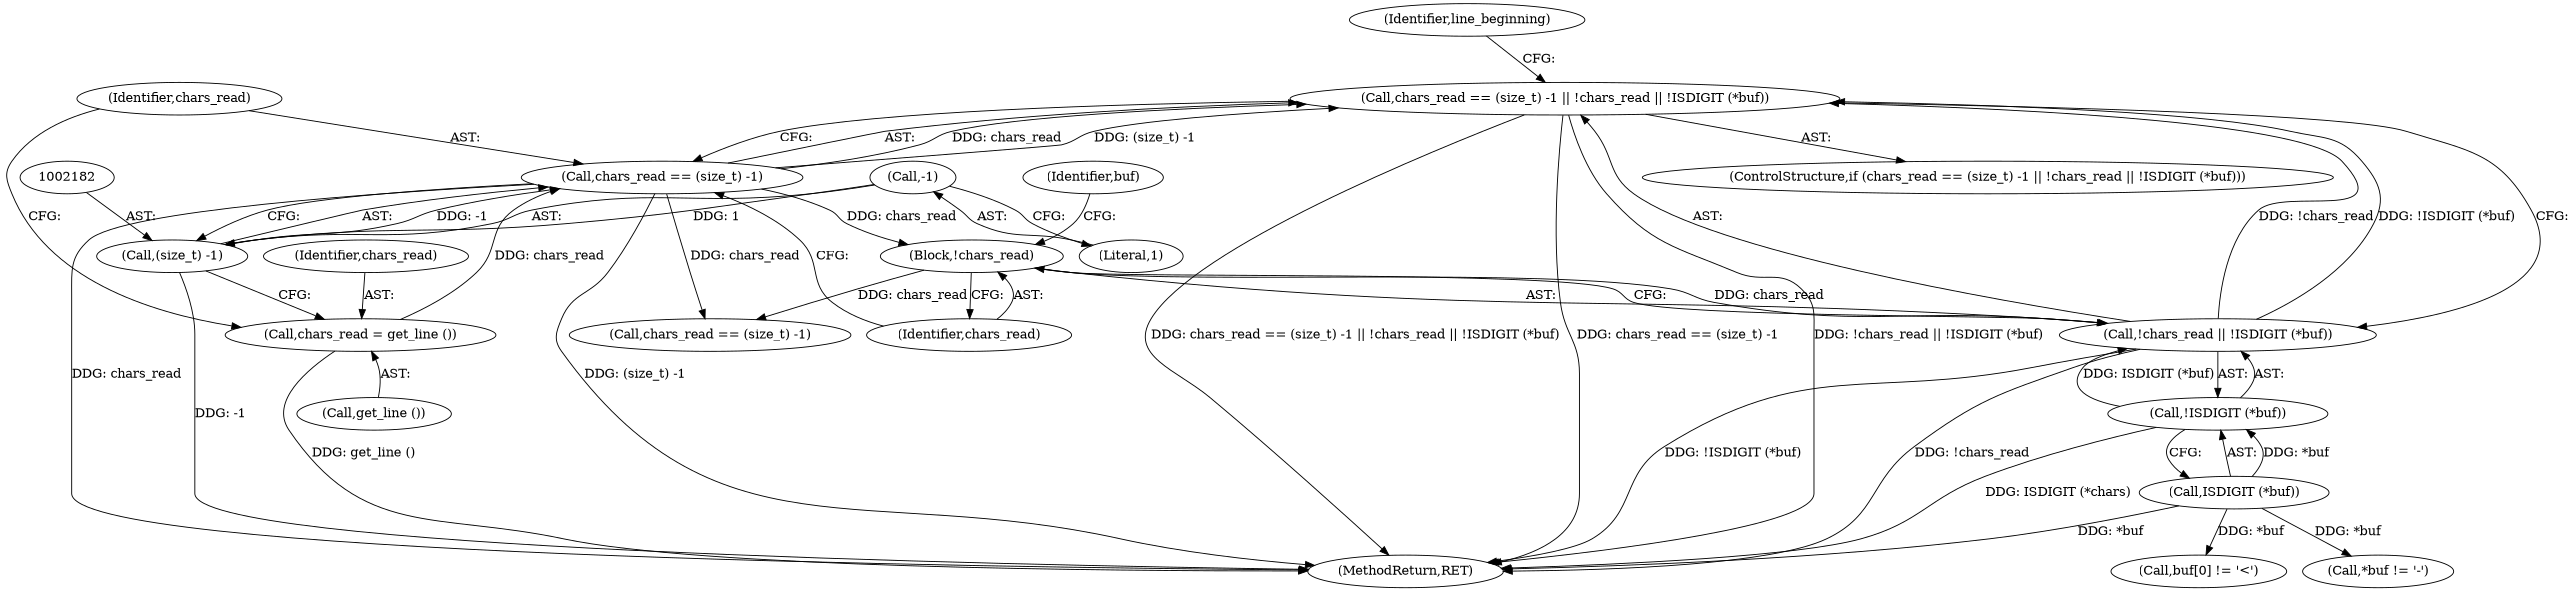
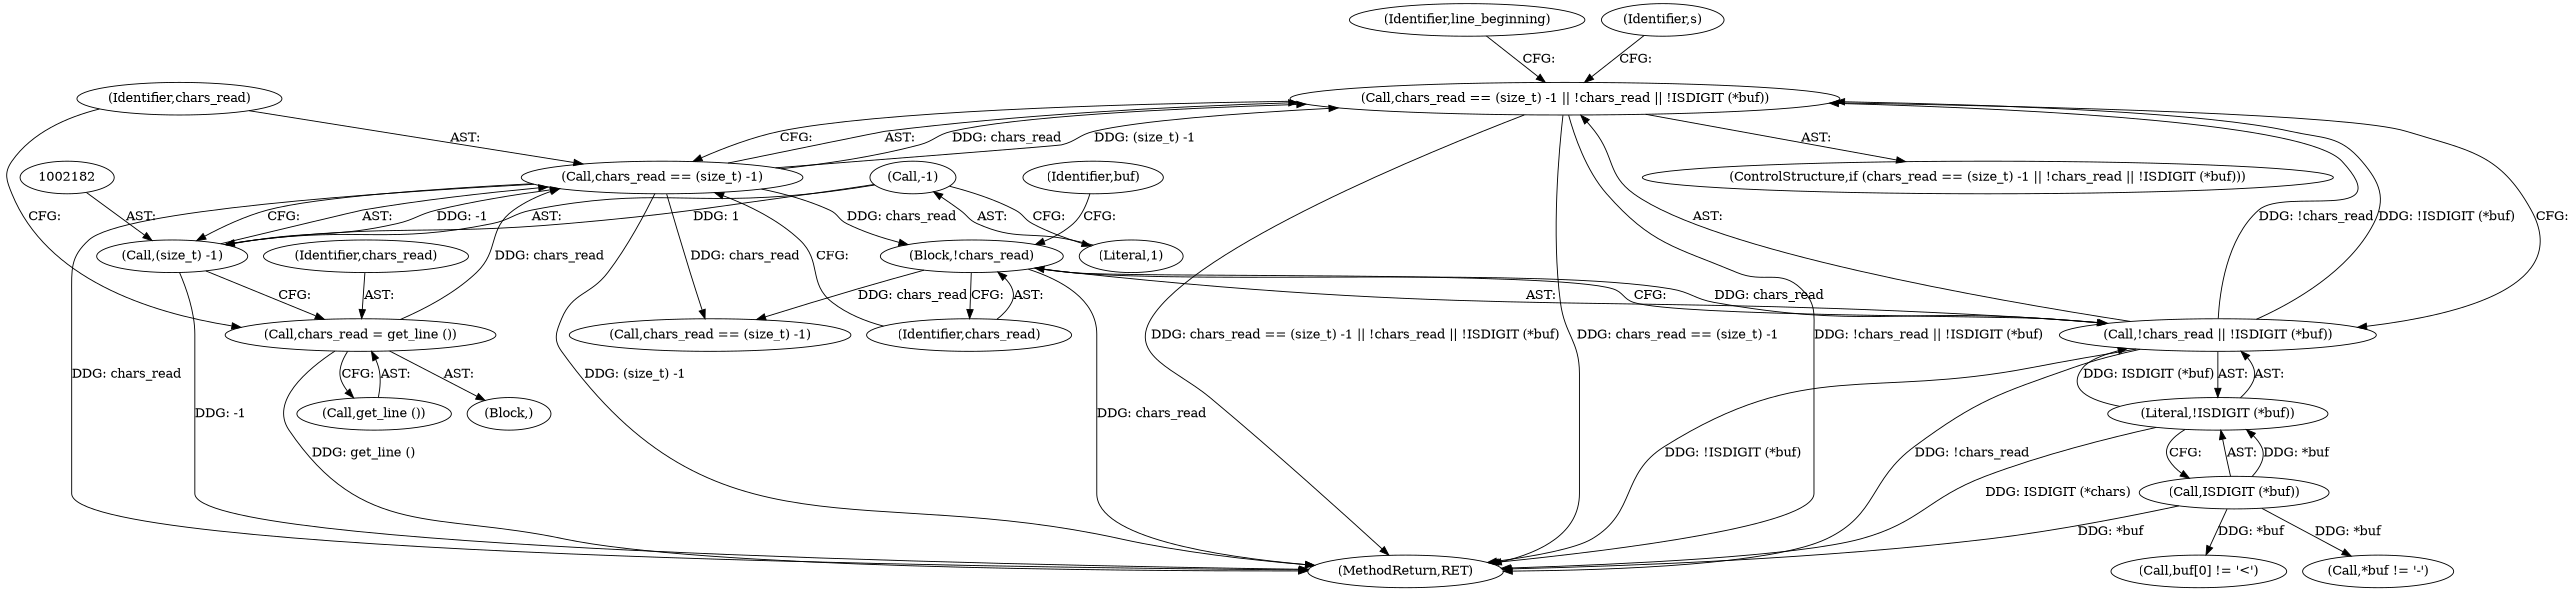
none -> (1663, 20)
none -> (340, 371)
none -> (509, 414)
(2218, 414) -> (2218, 414)
none -> (1097, 479)
